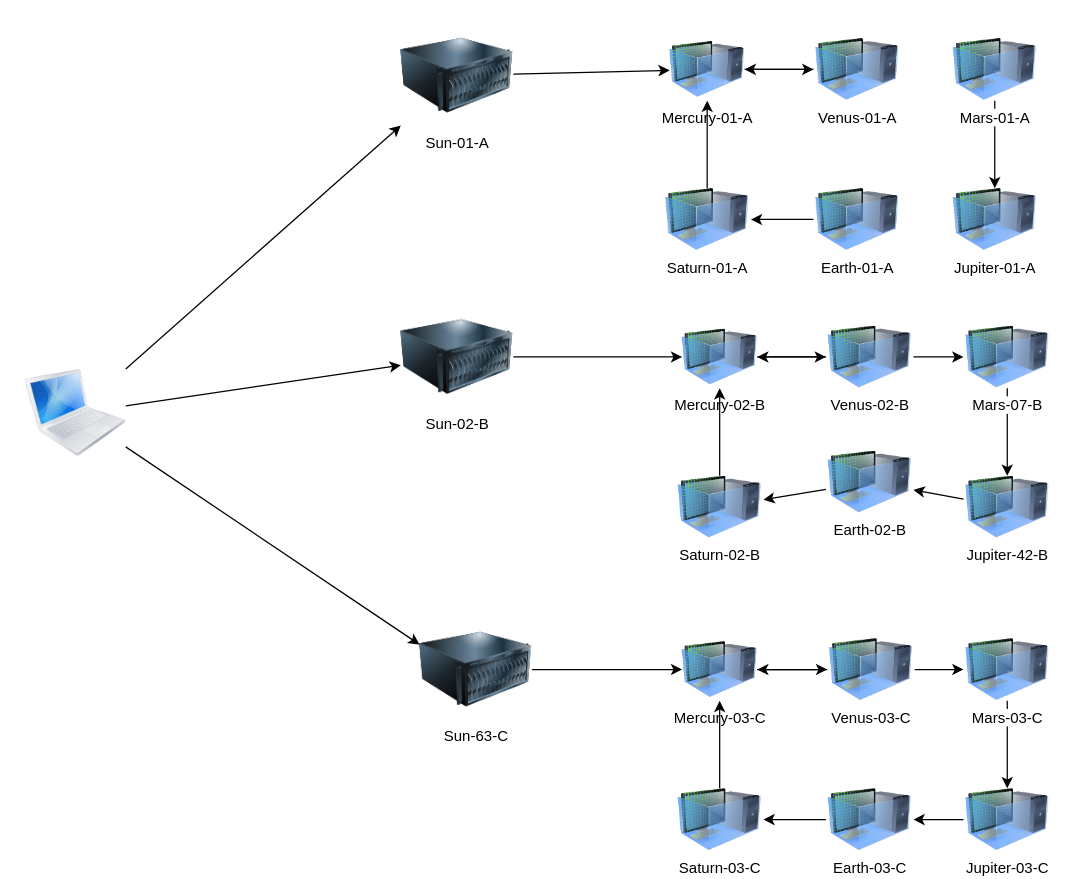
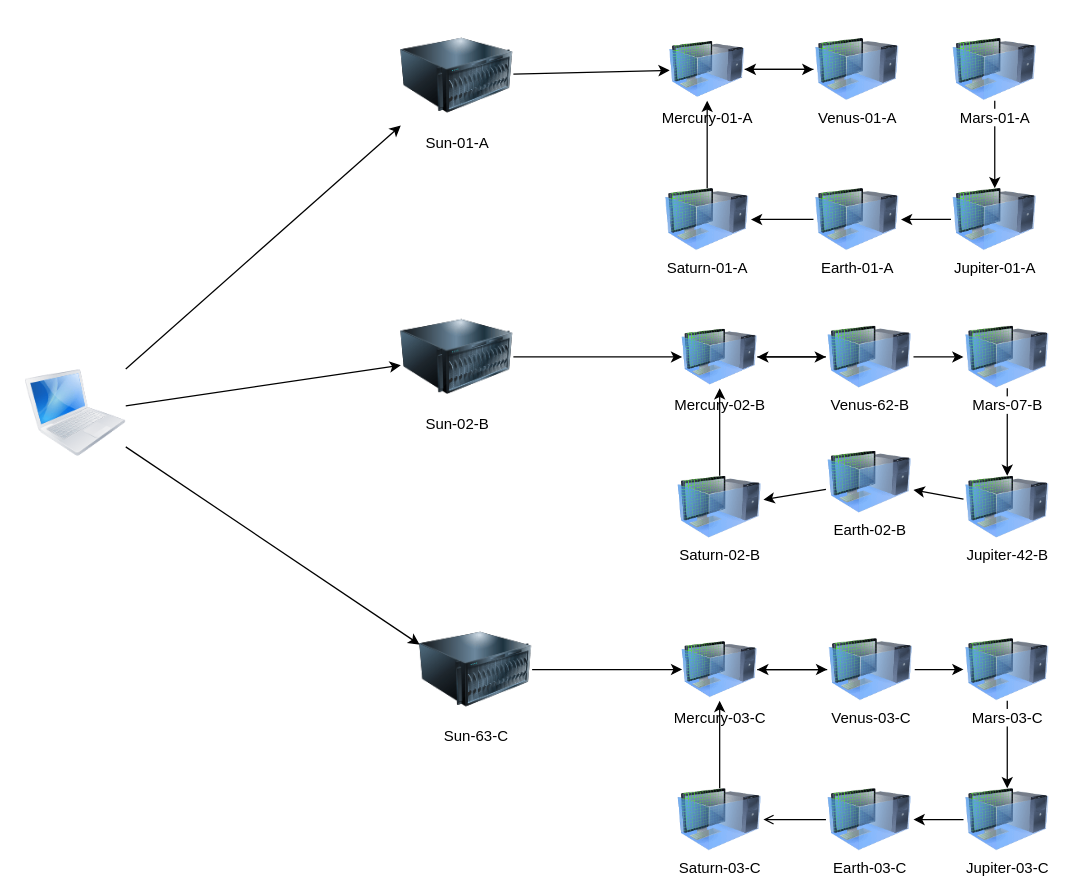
none -> (930, 219)
(870, 406) -> (870, 406)
(773, 819) -> (770, 819)
